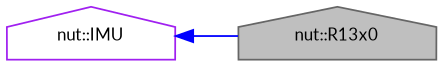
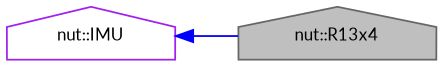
(337, 36) -> (337, 36)
